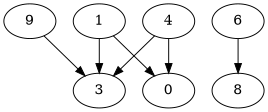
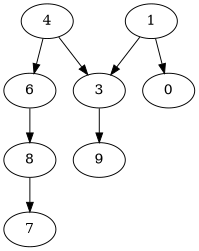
(169, 51) -> (40, 51)
(61, 52) -> (99, 121)
none -> (30, 229)
